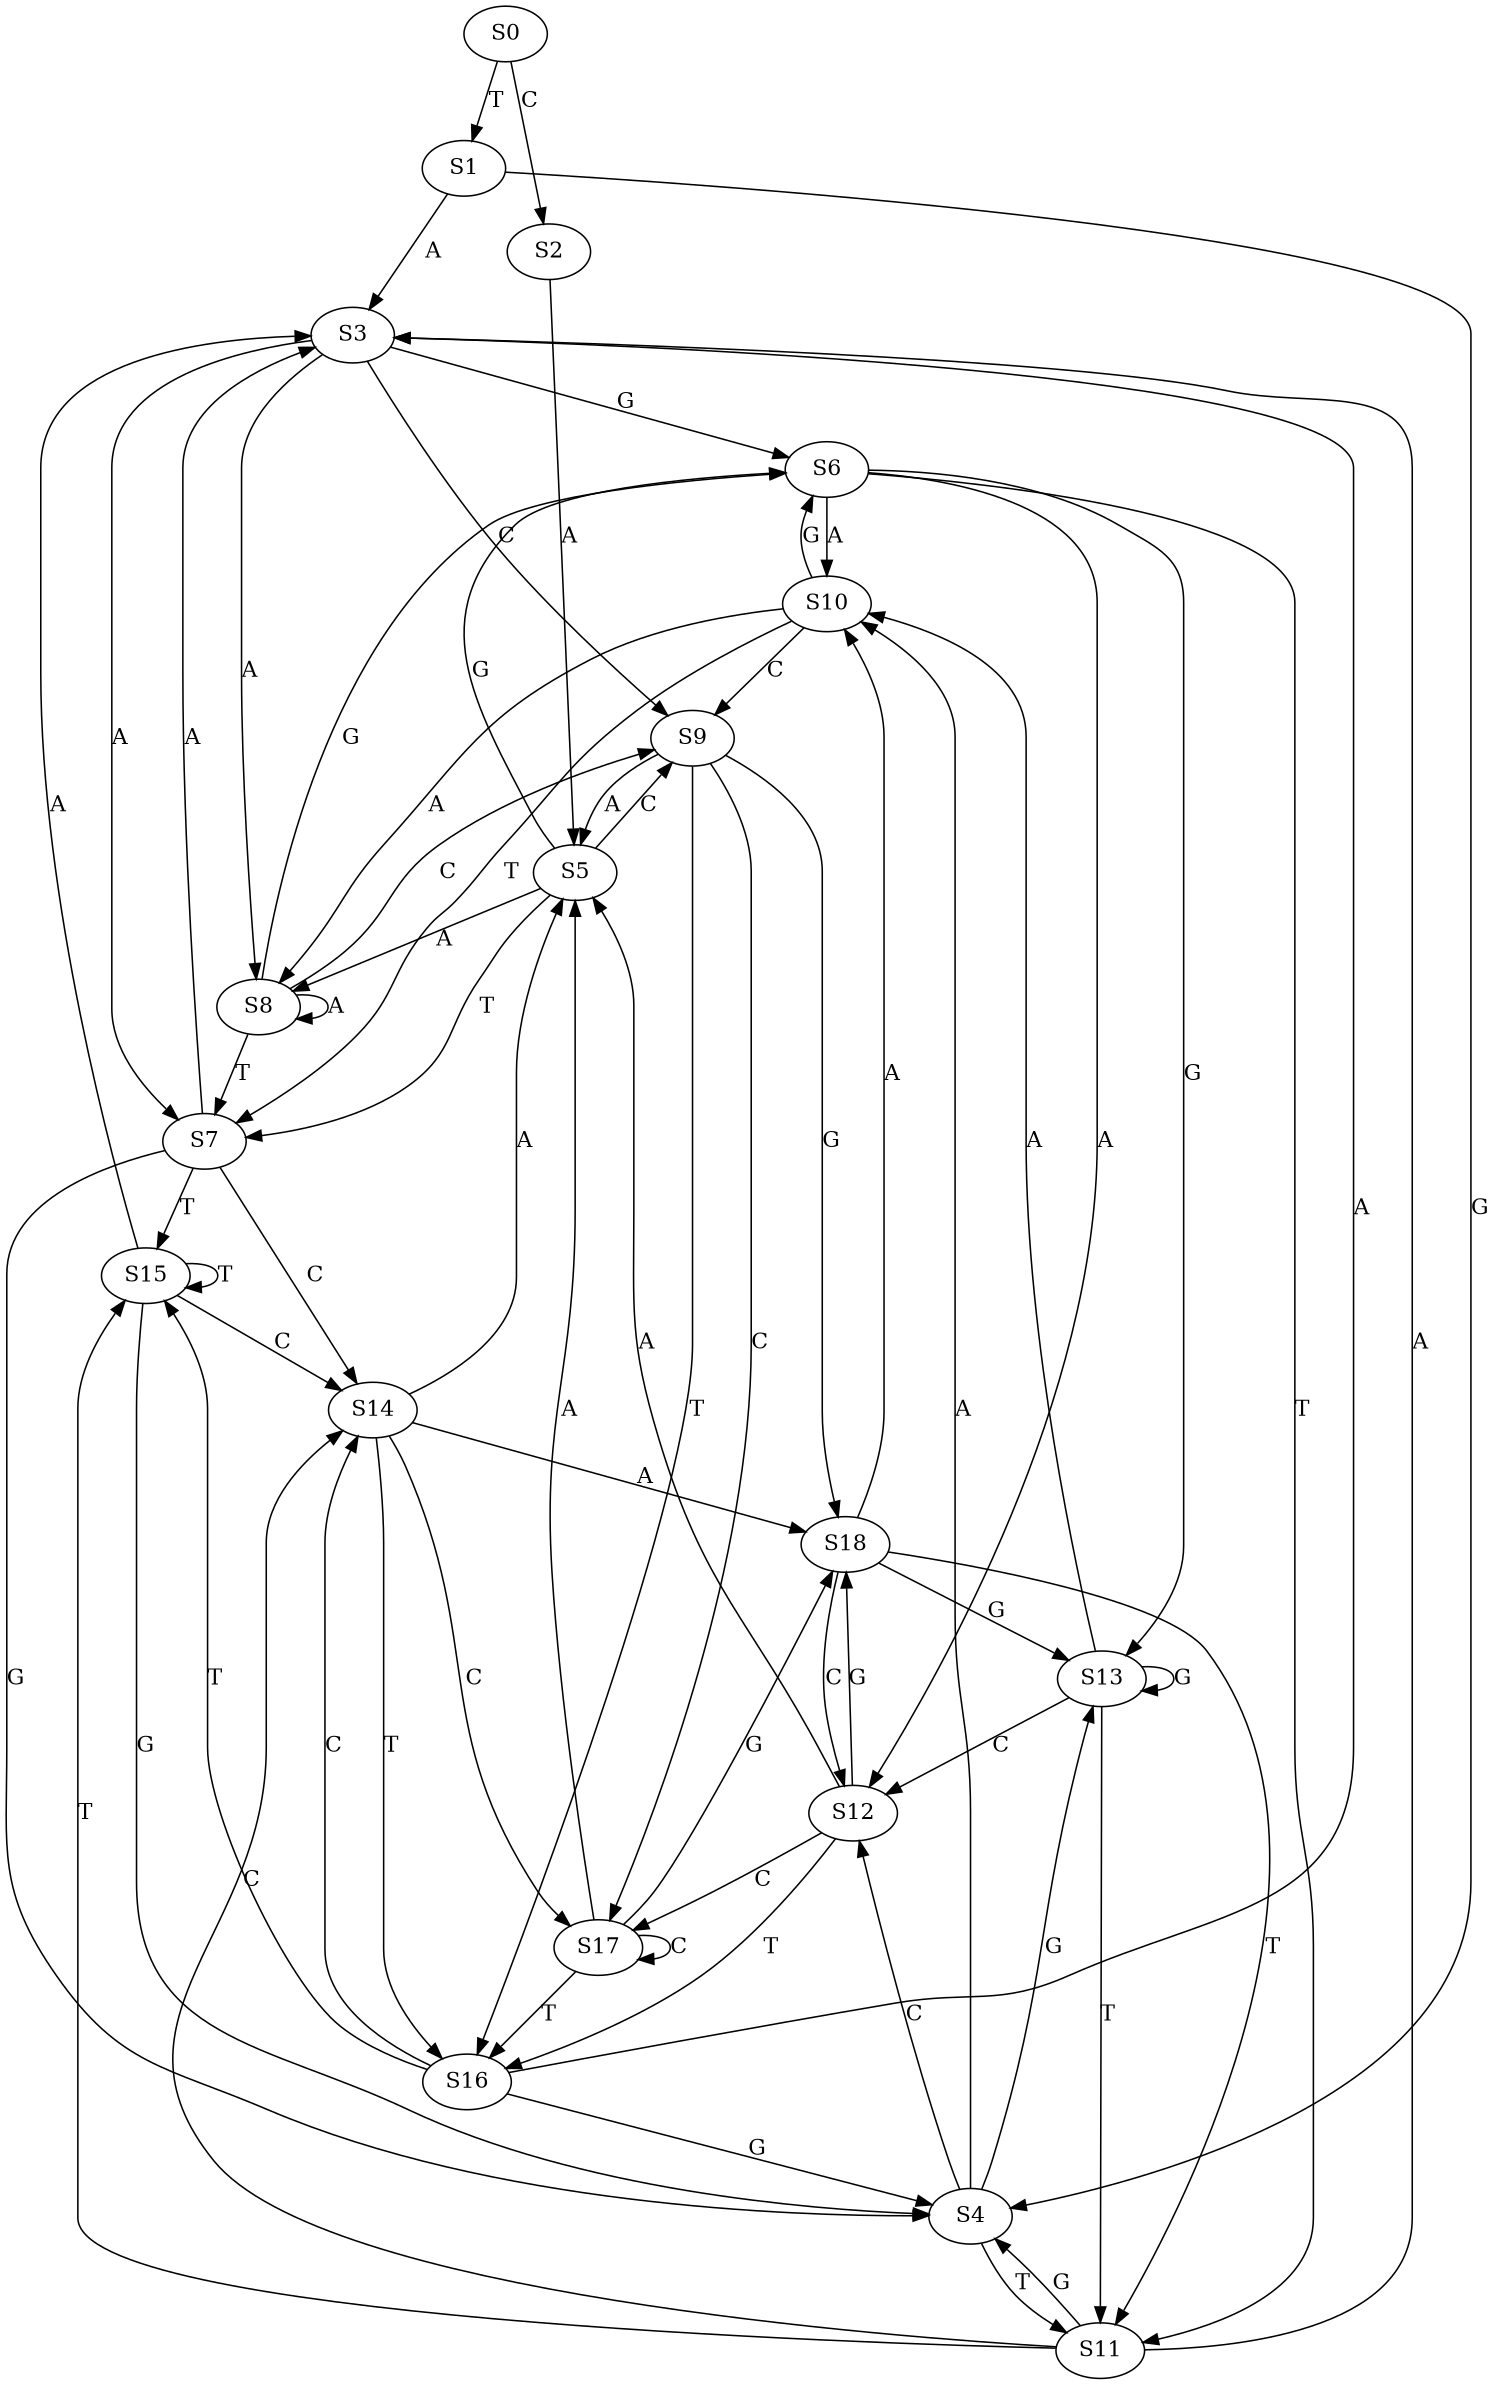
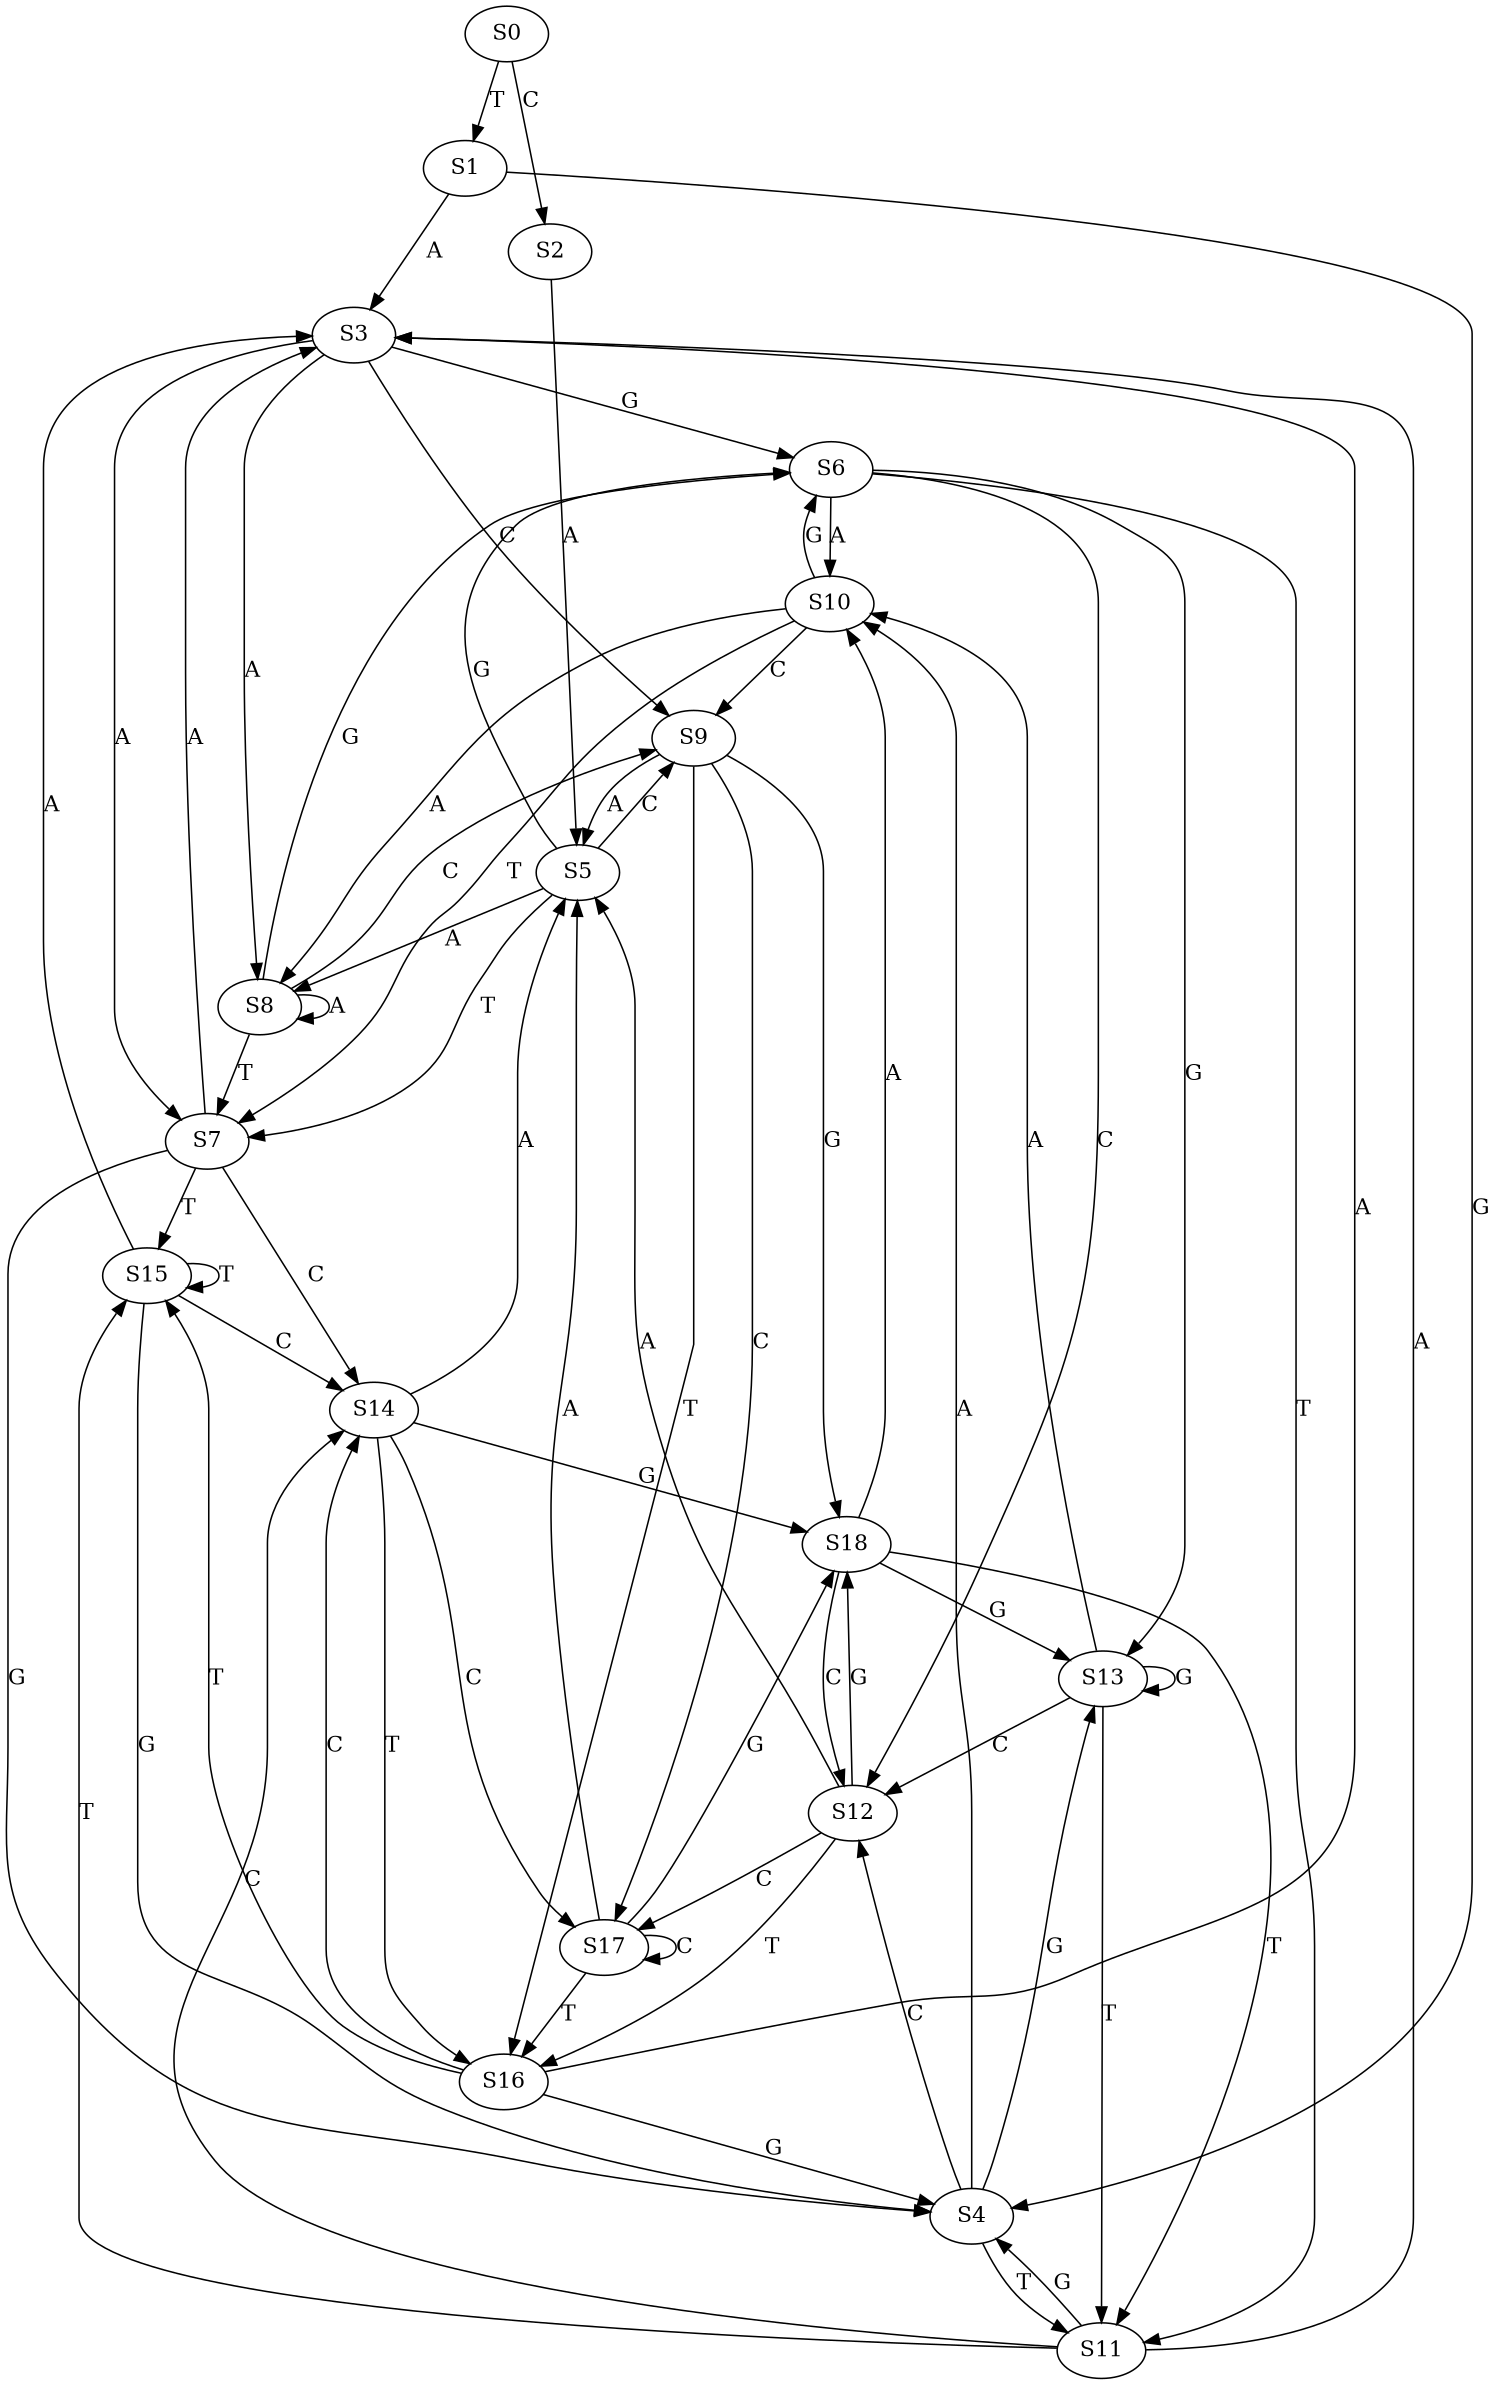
(1105, 1141) -> (1105, 1141)
(645, 1477) -> (647, 1477)
